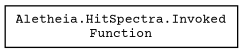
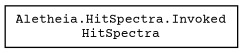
(121, 27) -> (121, 27)
